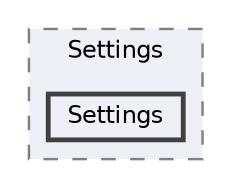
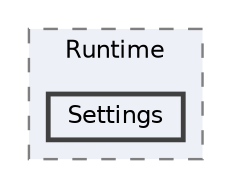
(116, 52) -> (116, 52)
